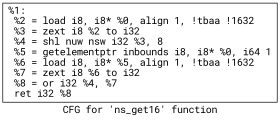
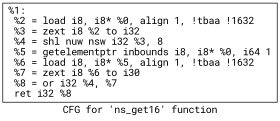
(74, 73) -> (74, 73)
